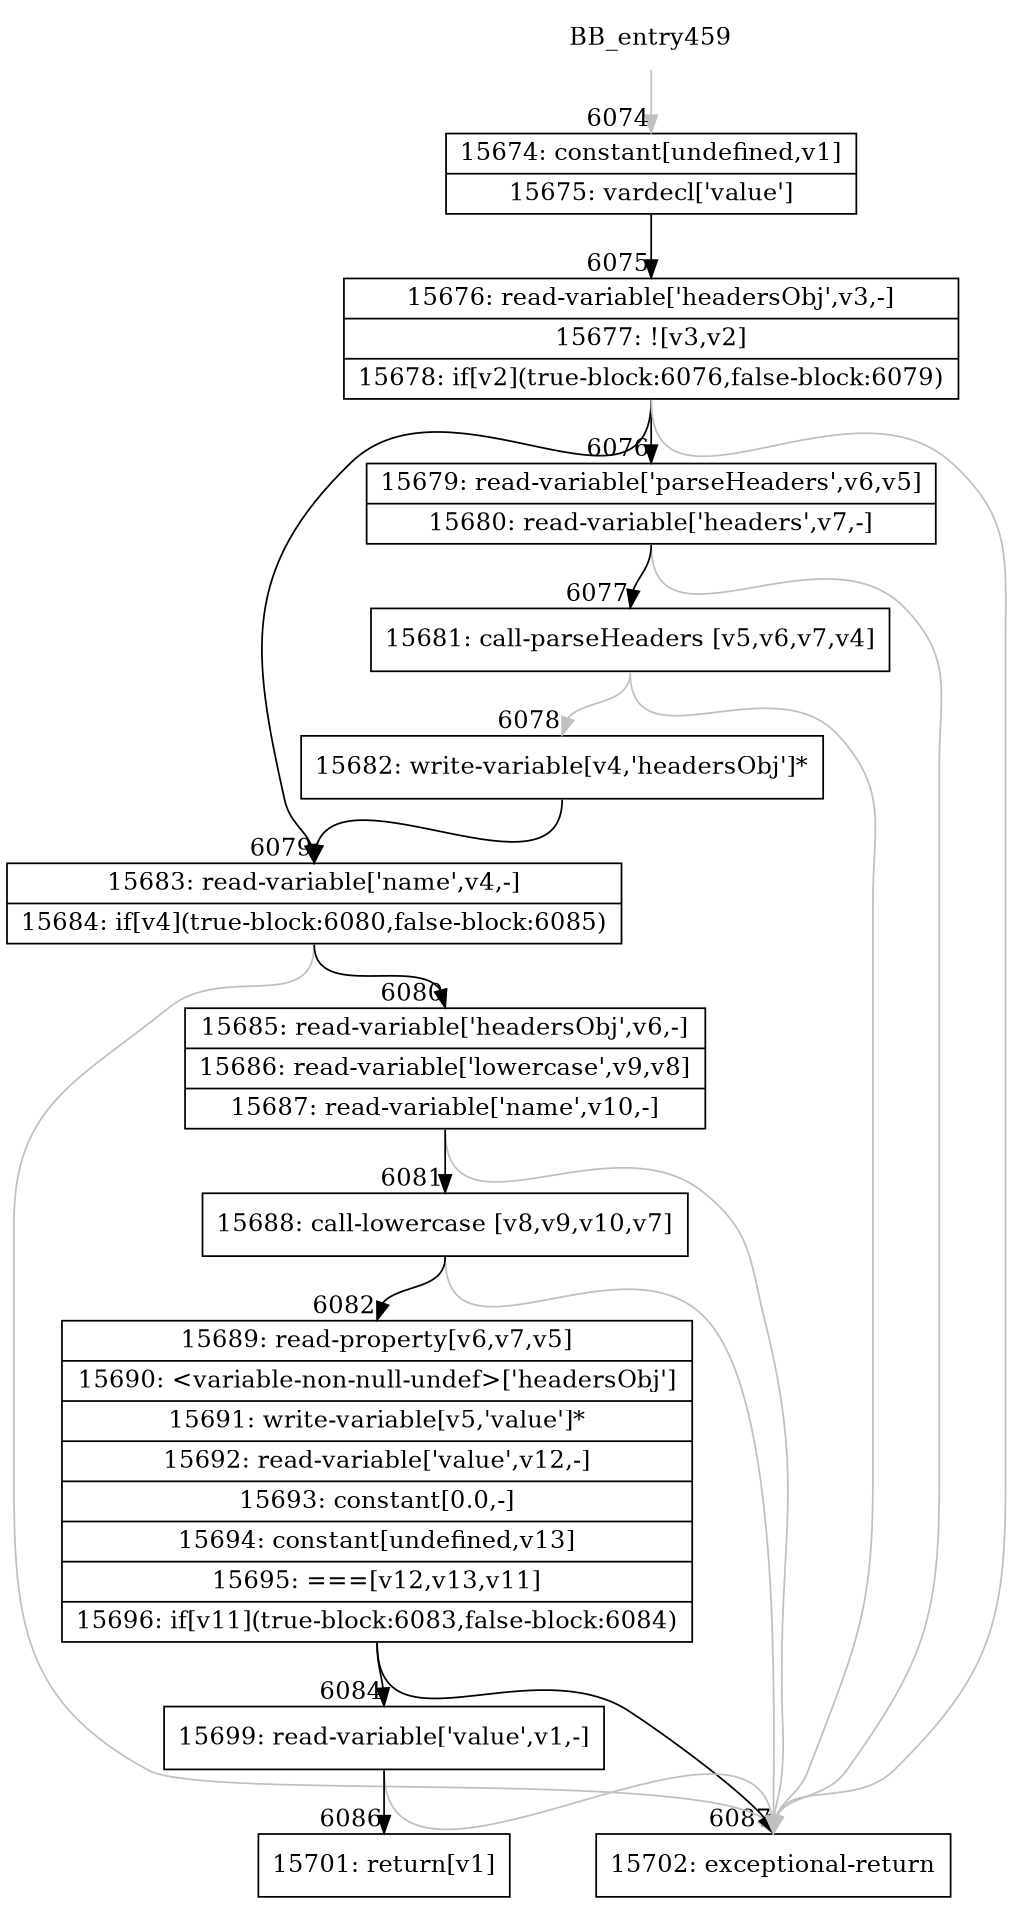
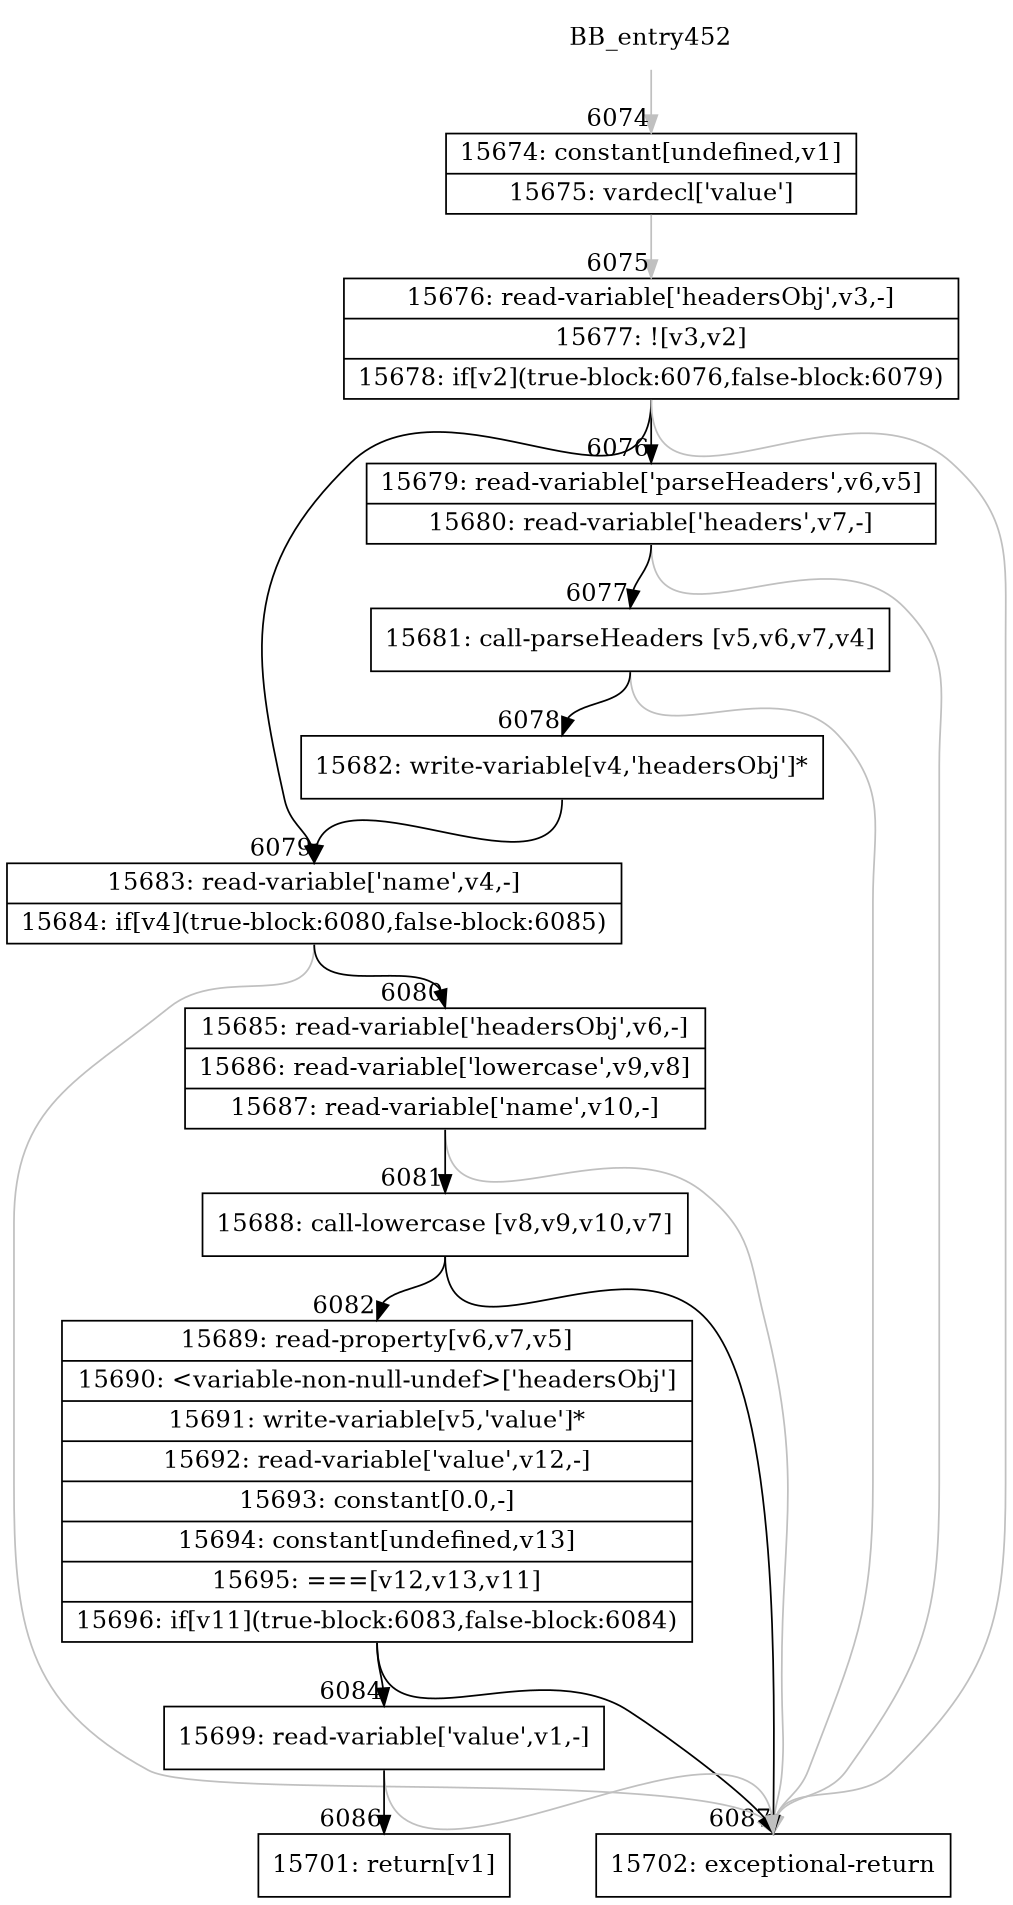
(651, 38) -> (651, 38)
(651, 237) -> (651, 237)
(605, 701) -> (605, 701)
(748, 1413) -> (748, 1413)
